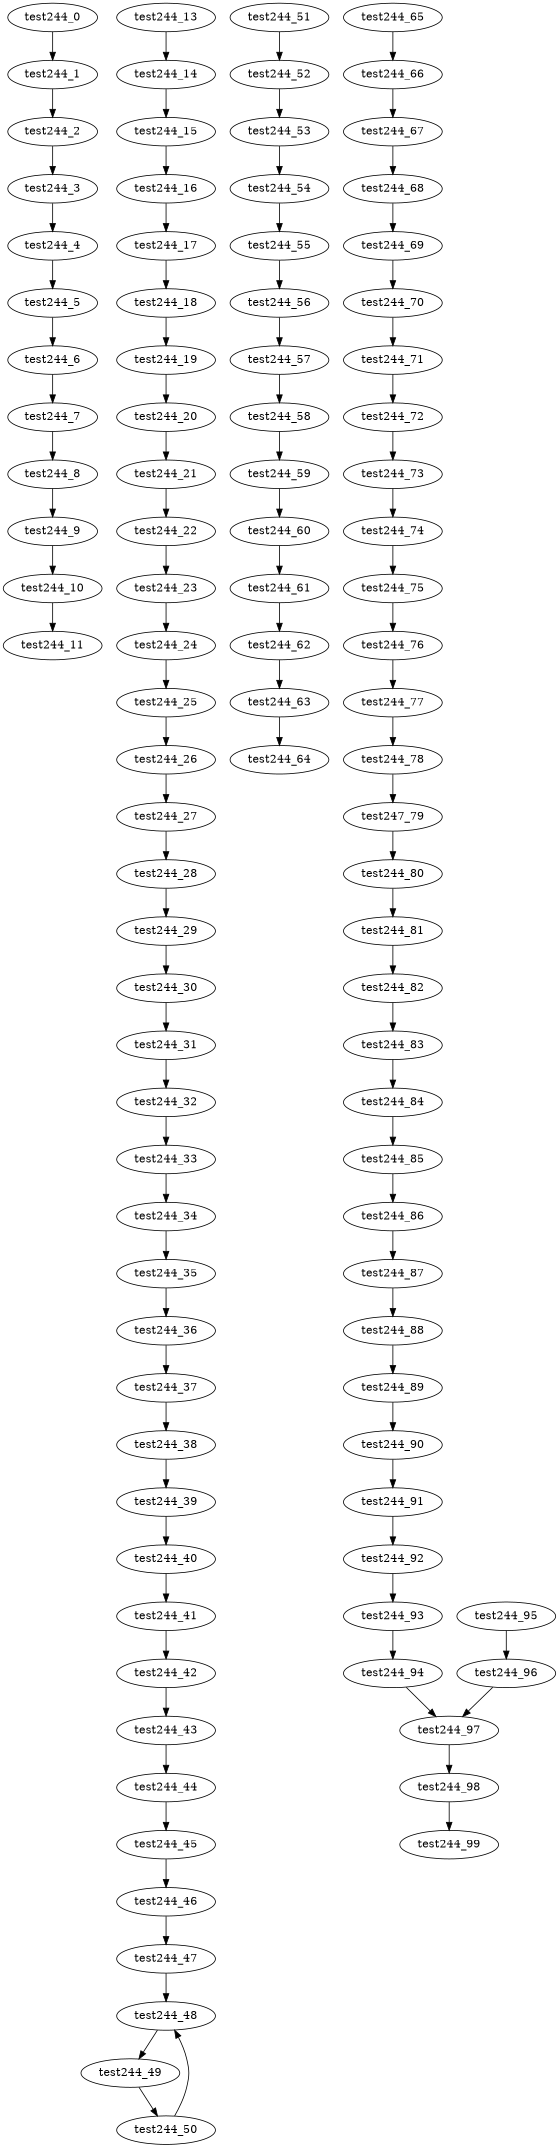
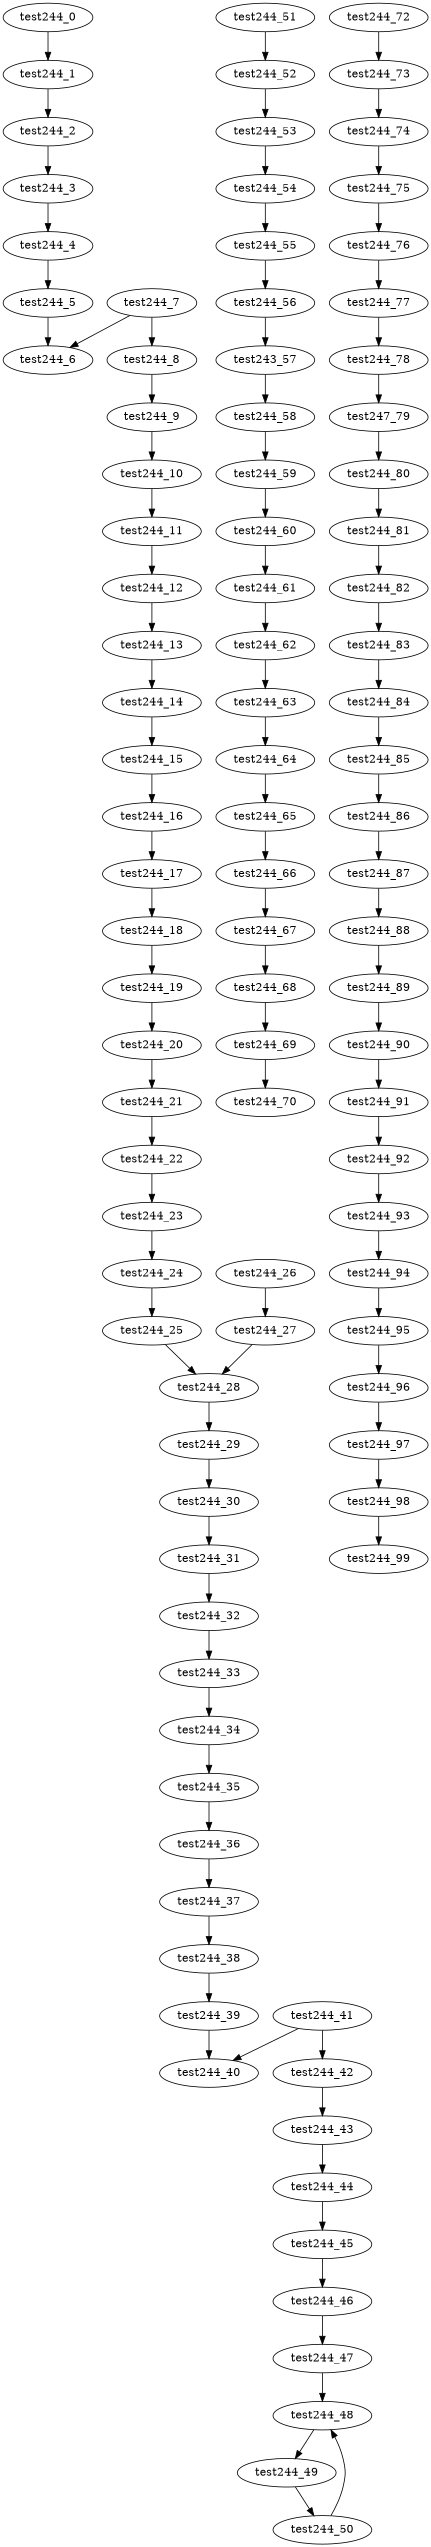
(279, 360) -> (265, 360)
(393, 360) -> none
(53, 385) -> (104, 330)
none -> (152, 588)
(166, 727) -> (178, 1357)
none -> (265, 784)
(166, 1584) -> (269, 2043)
(418, 1699) -> (379, 1298)
